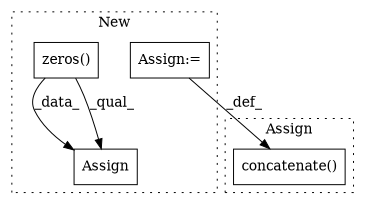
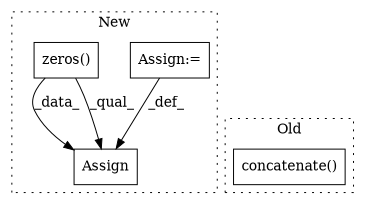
(226, 110) -> (141, 109)
(289, 130) -> (289, 130)
